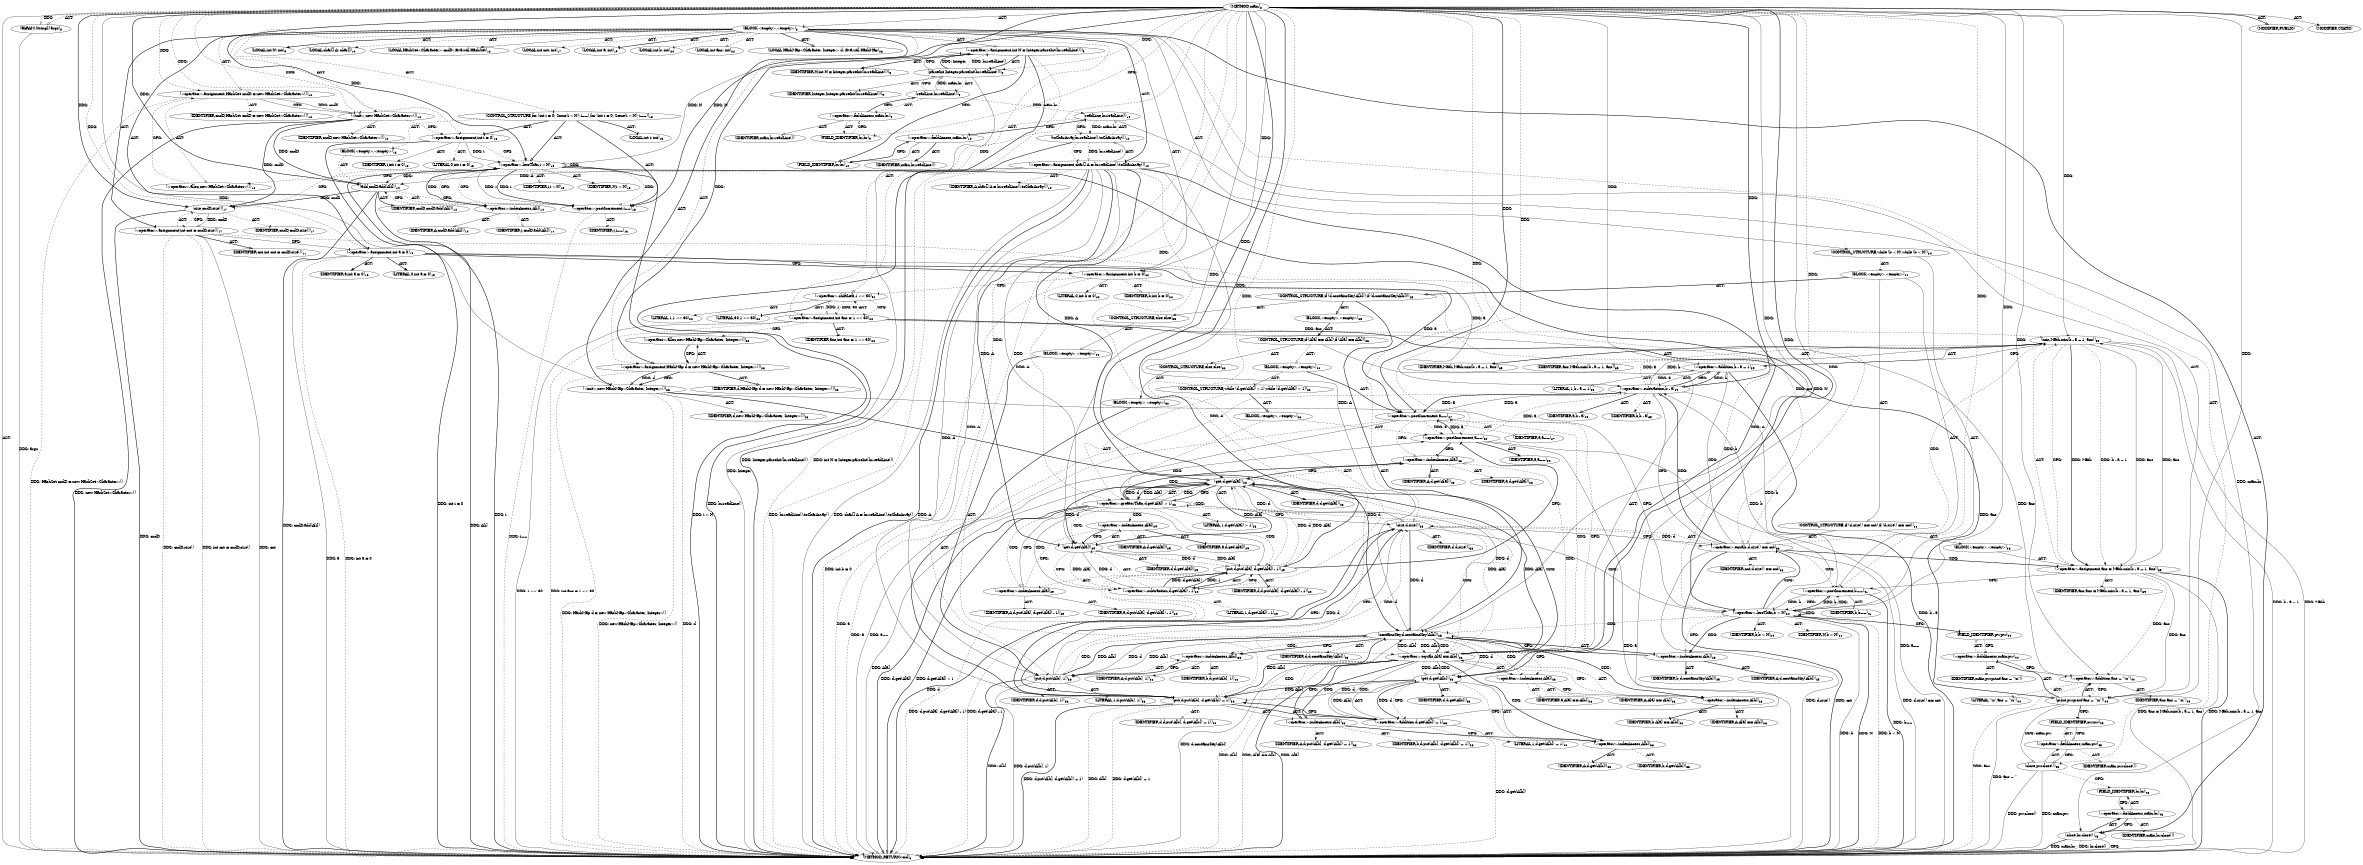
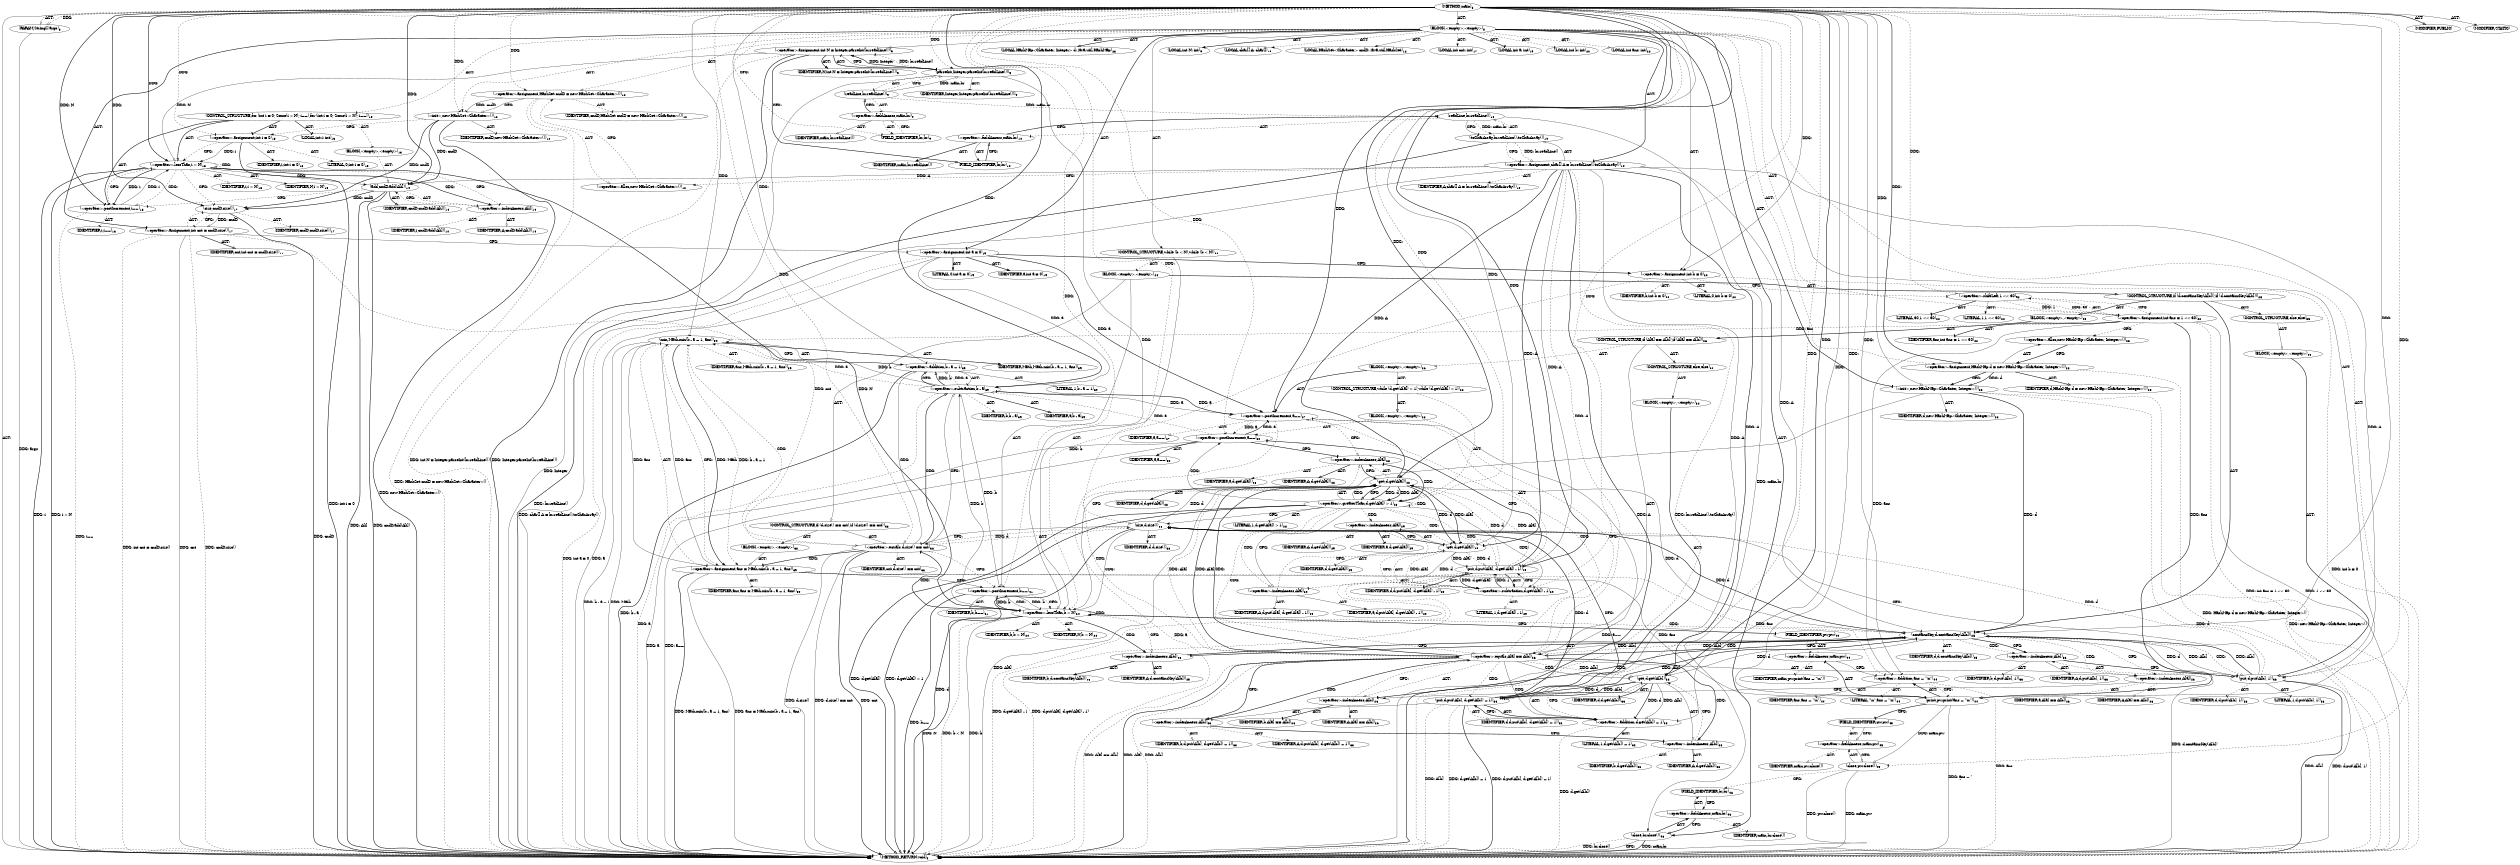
(94, 22) -> none
(2005, 26) -> (1143, 354)
(1481, 732) -> (1621, 733)
